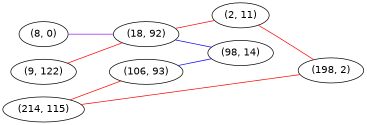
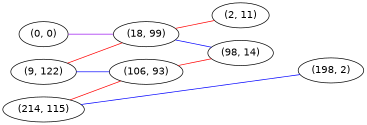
(44, 34) -> (44, 34)
(146, 34) -> (146, 34)
(286, 42) -> none
(195, 62) -> (195, 62)
none -> (93, 72)
(191, 90) -> (191, 90)
